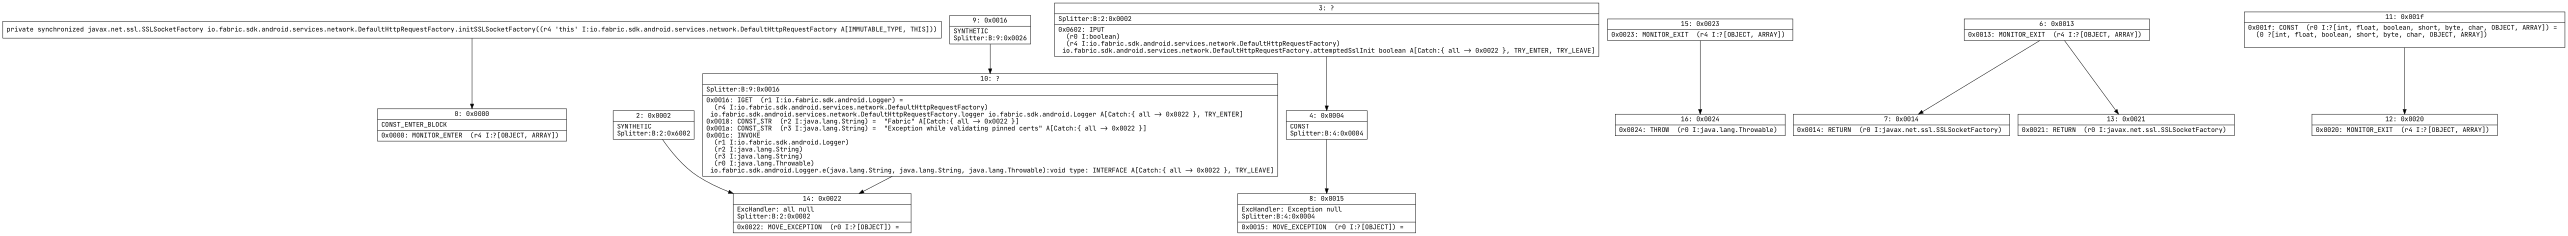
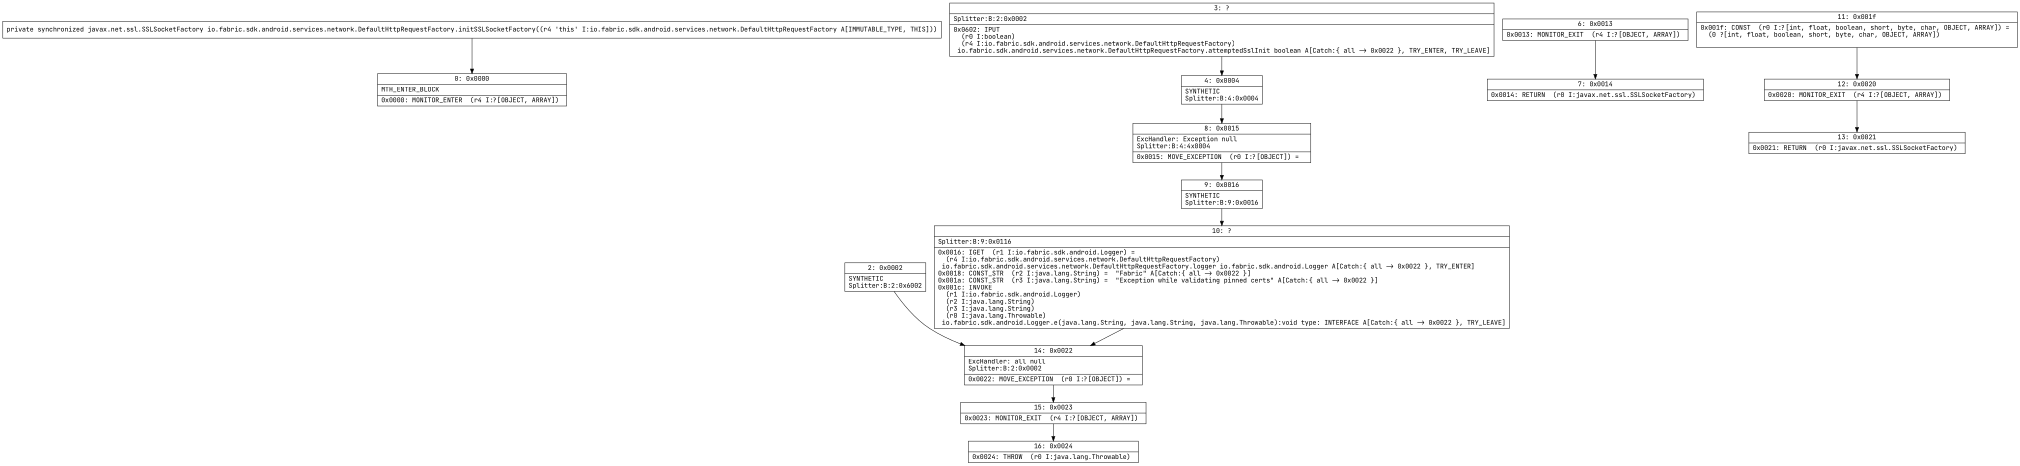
(990, 38) -> (1222, 203)
(2090, 75) -> (1857, 114)
(743, 90) -> (975, 242)
(414, 125) -> (410, 90)
(1300, 127) -> (1203, 92)
none -> (1222, 169)
(1278, 216) -> (1173, 146)
none -> (1053, 391)
